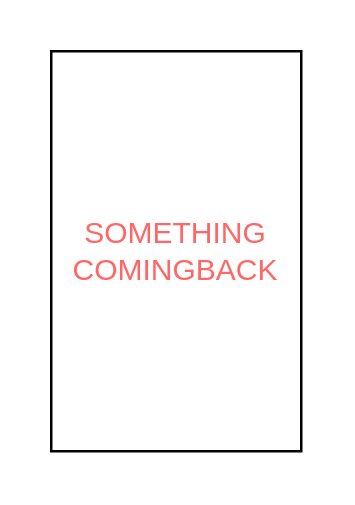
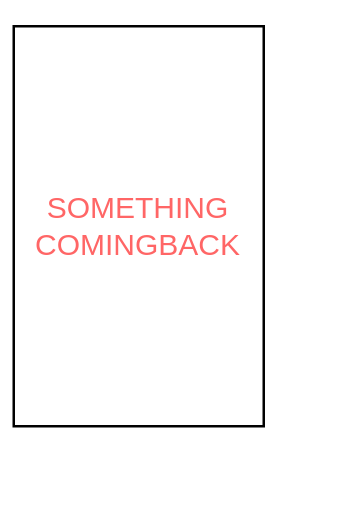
(176, 251) -> (139, 226)
